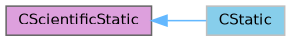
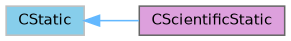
(187, 21) -> (119, 21)
